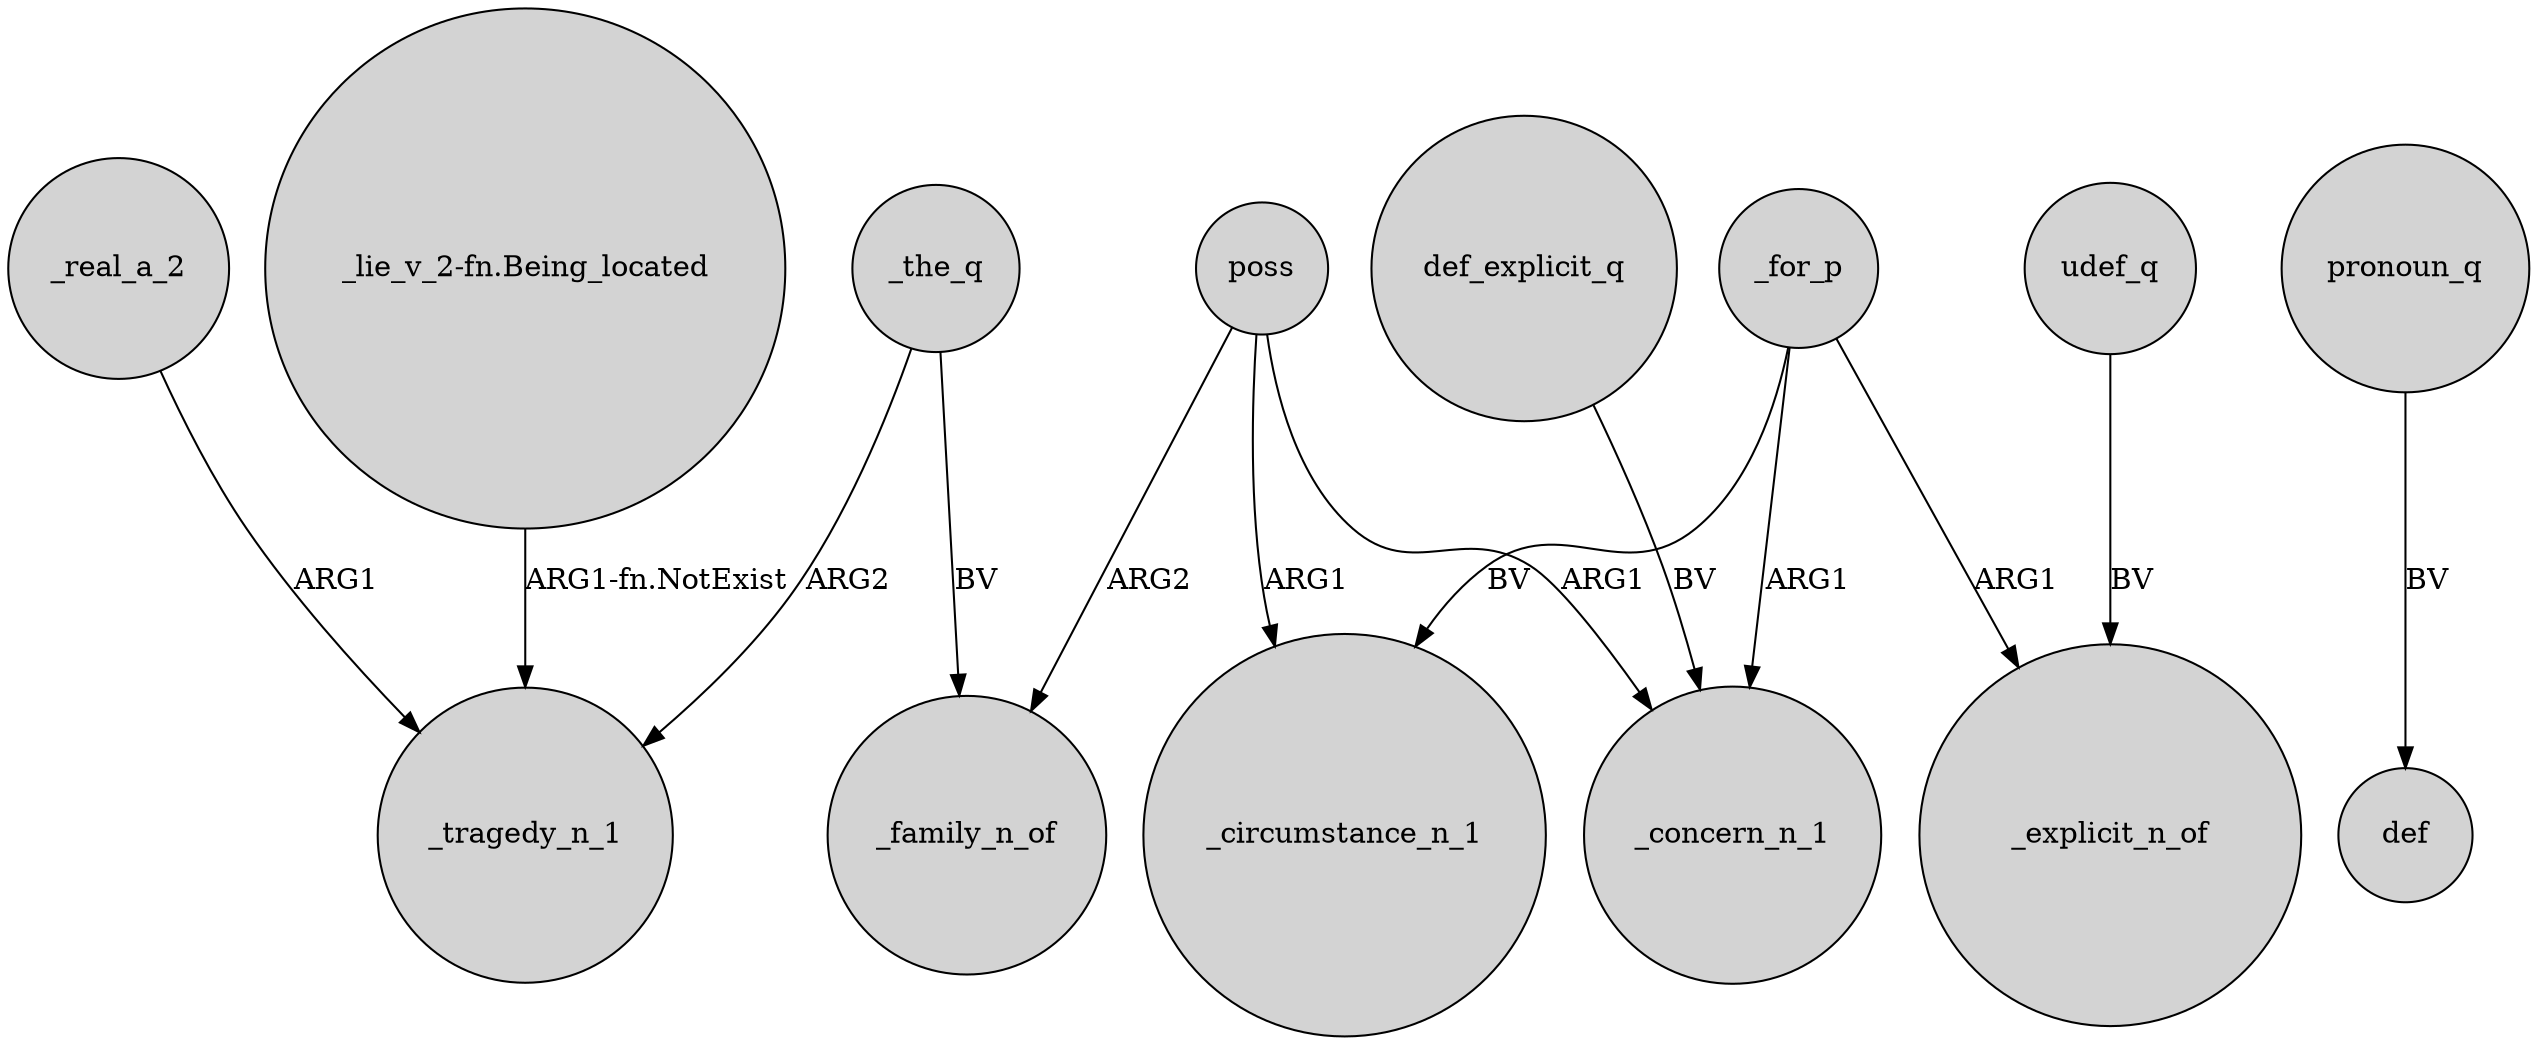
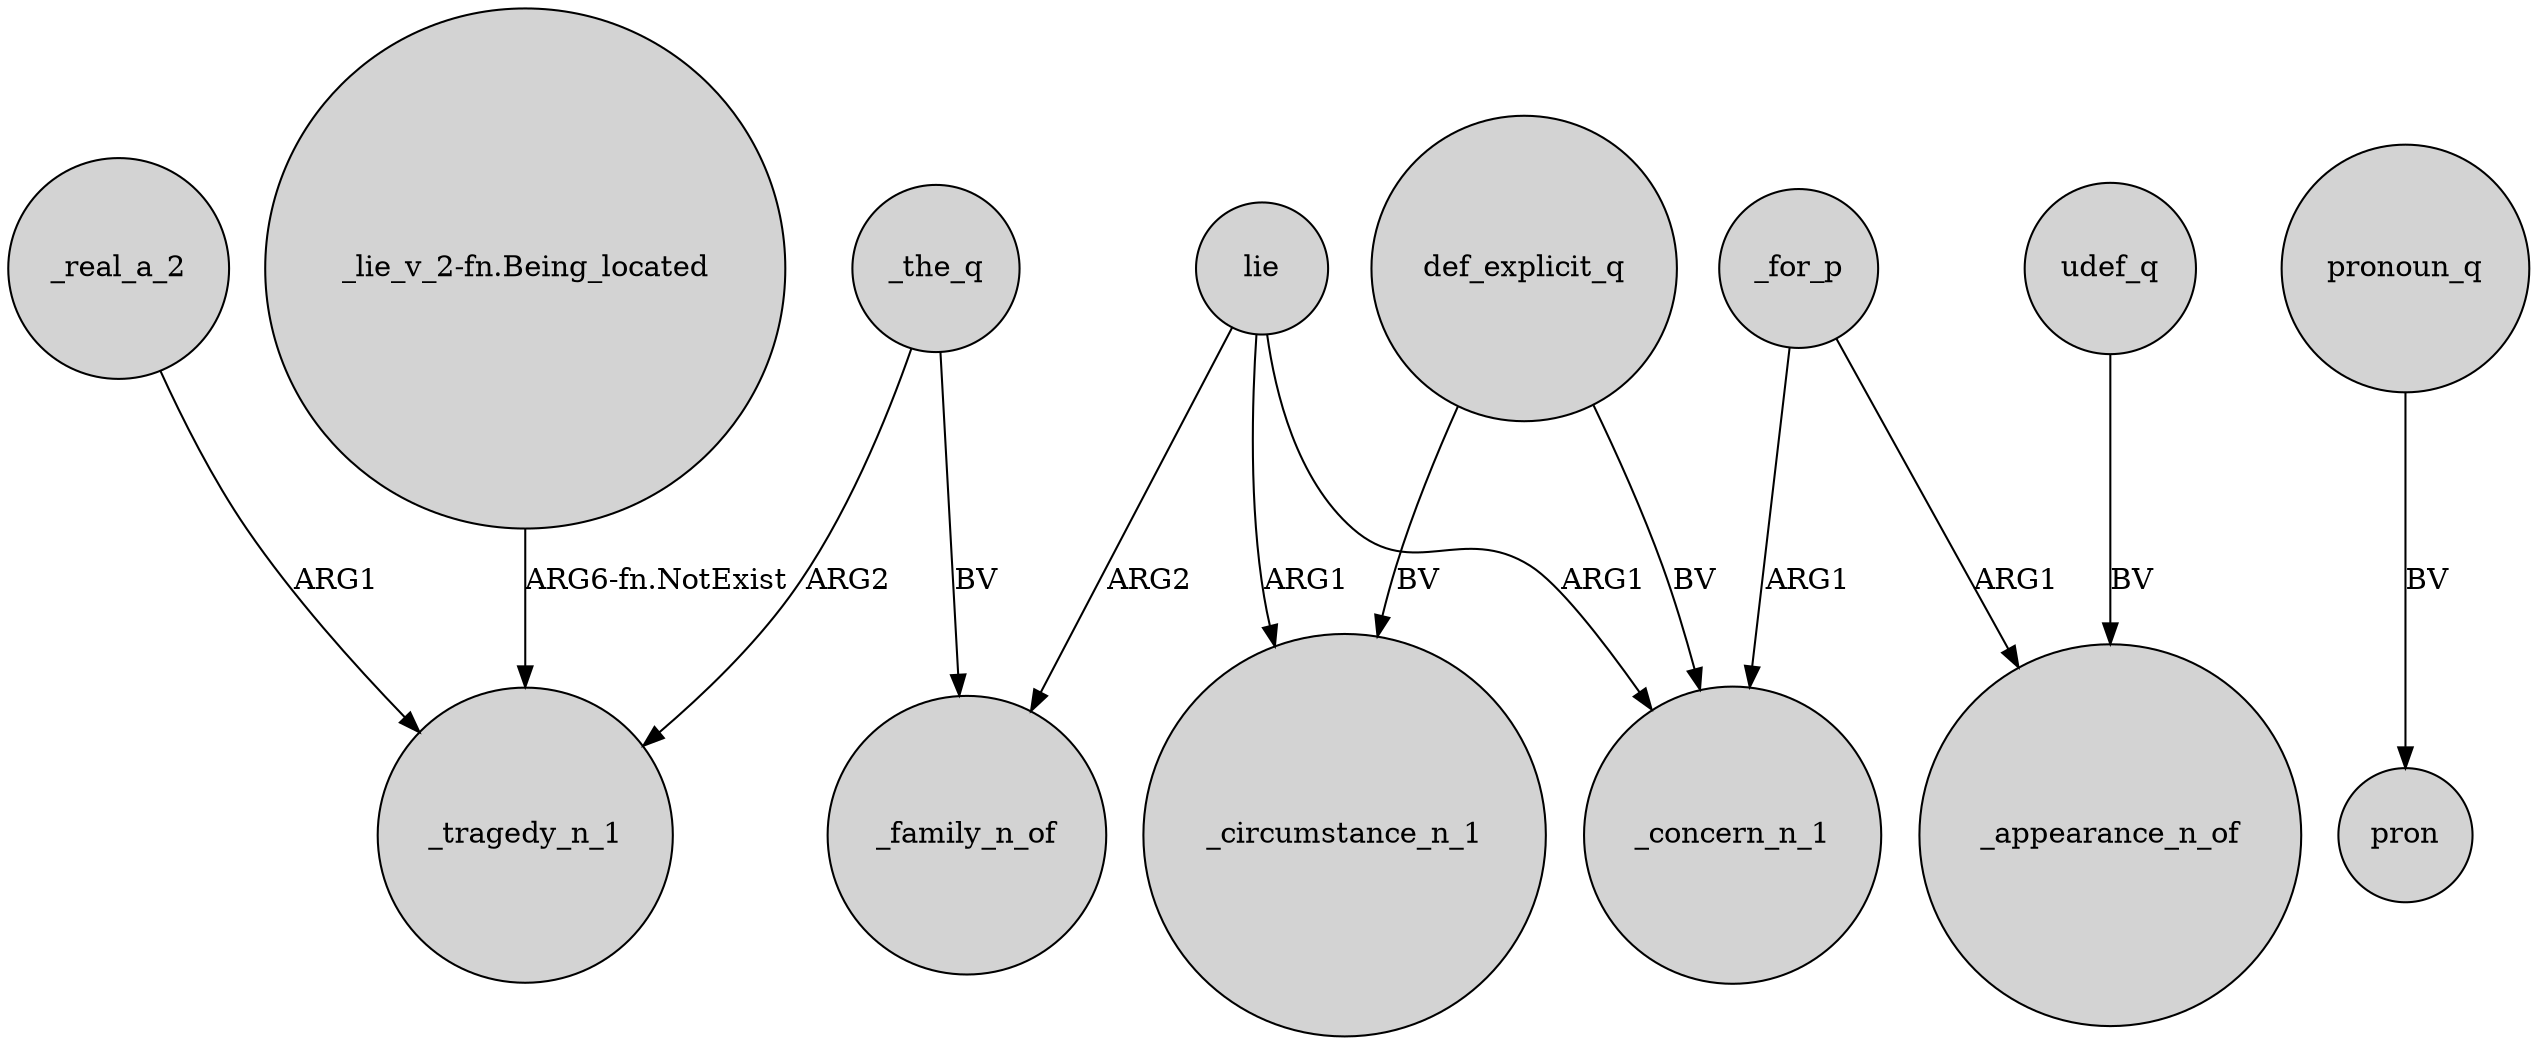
(1262, 268) -> (1262, 268)
(1639, 552) -> (1415, 510)
(656, 581) -> (656, 581)
(2110, 835) -> (2110, 835)
(2405, 835) -> (2405, 835)
